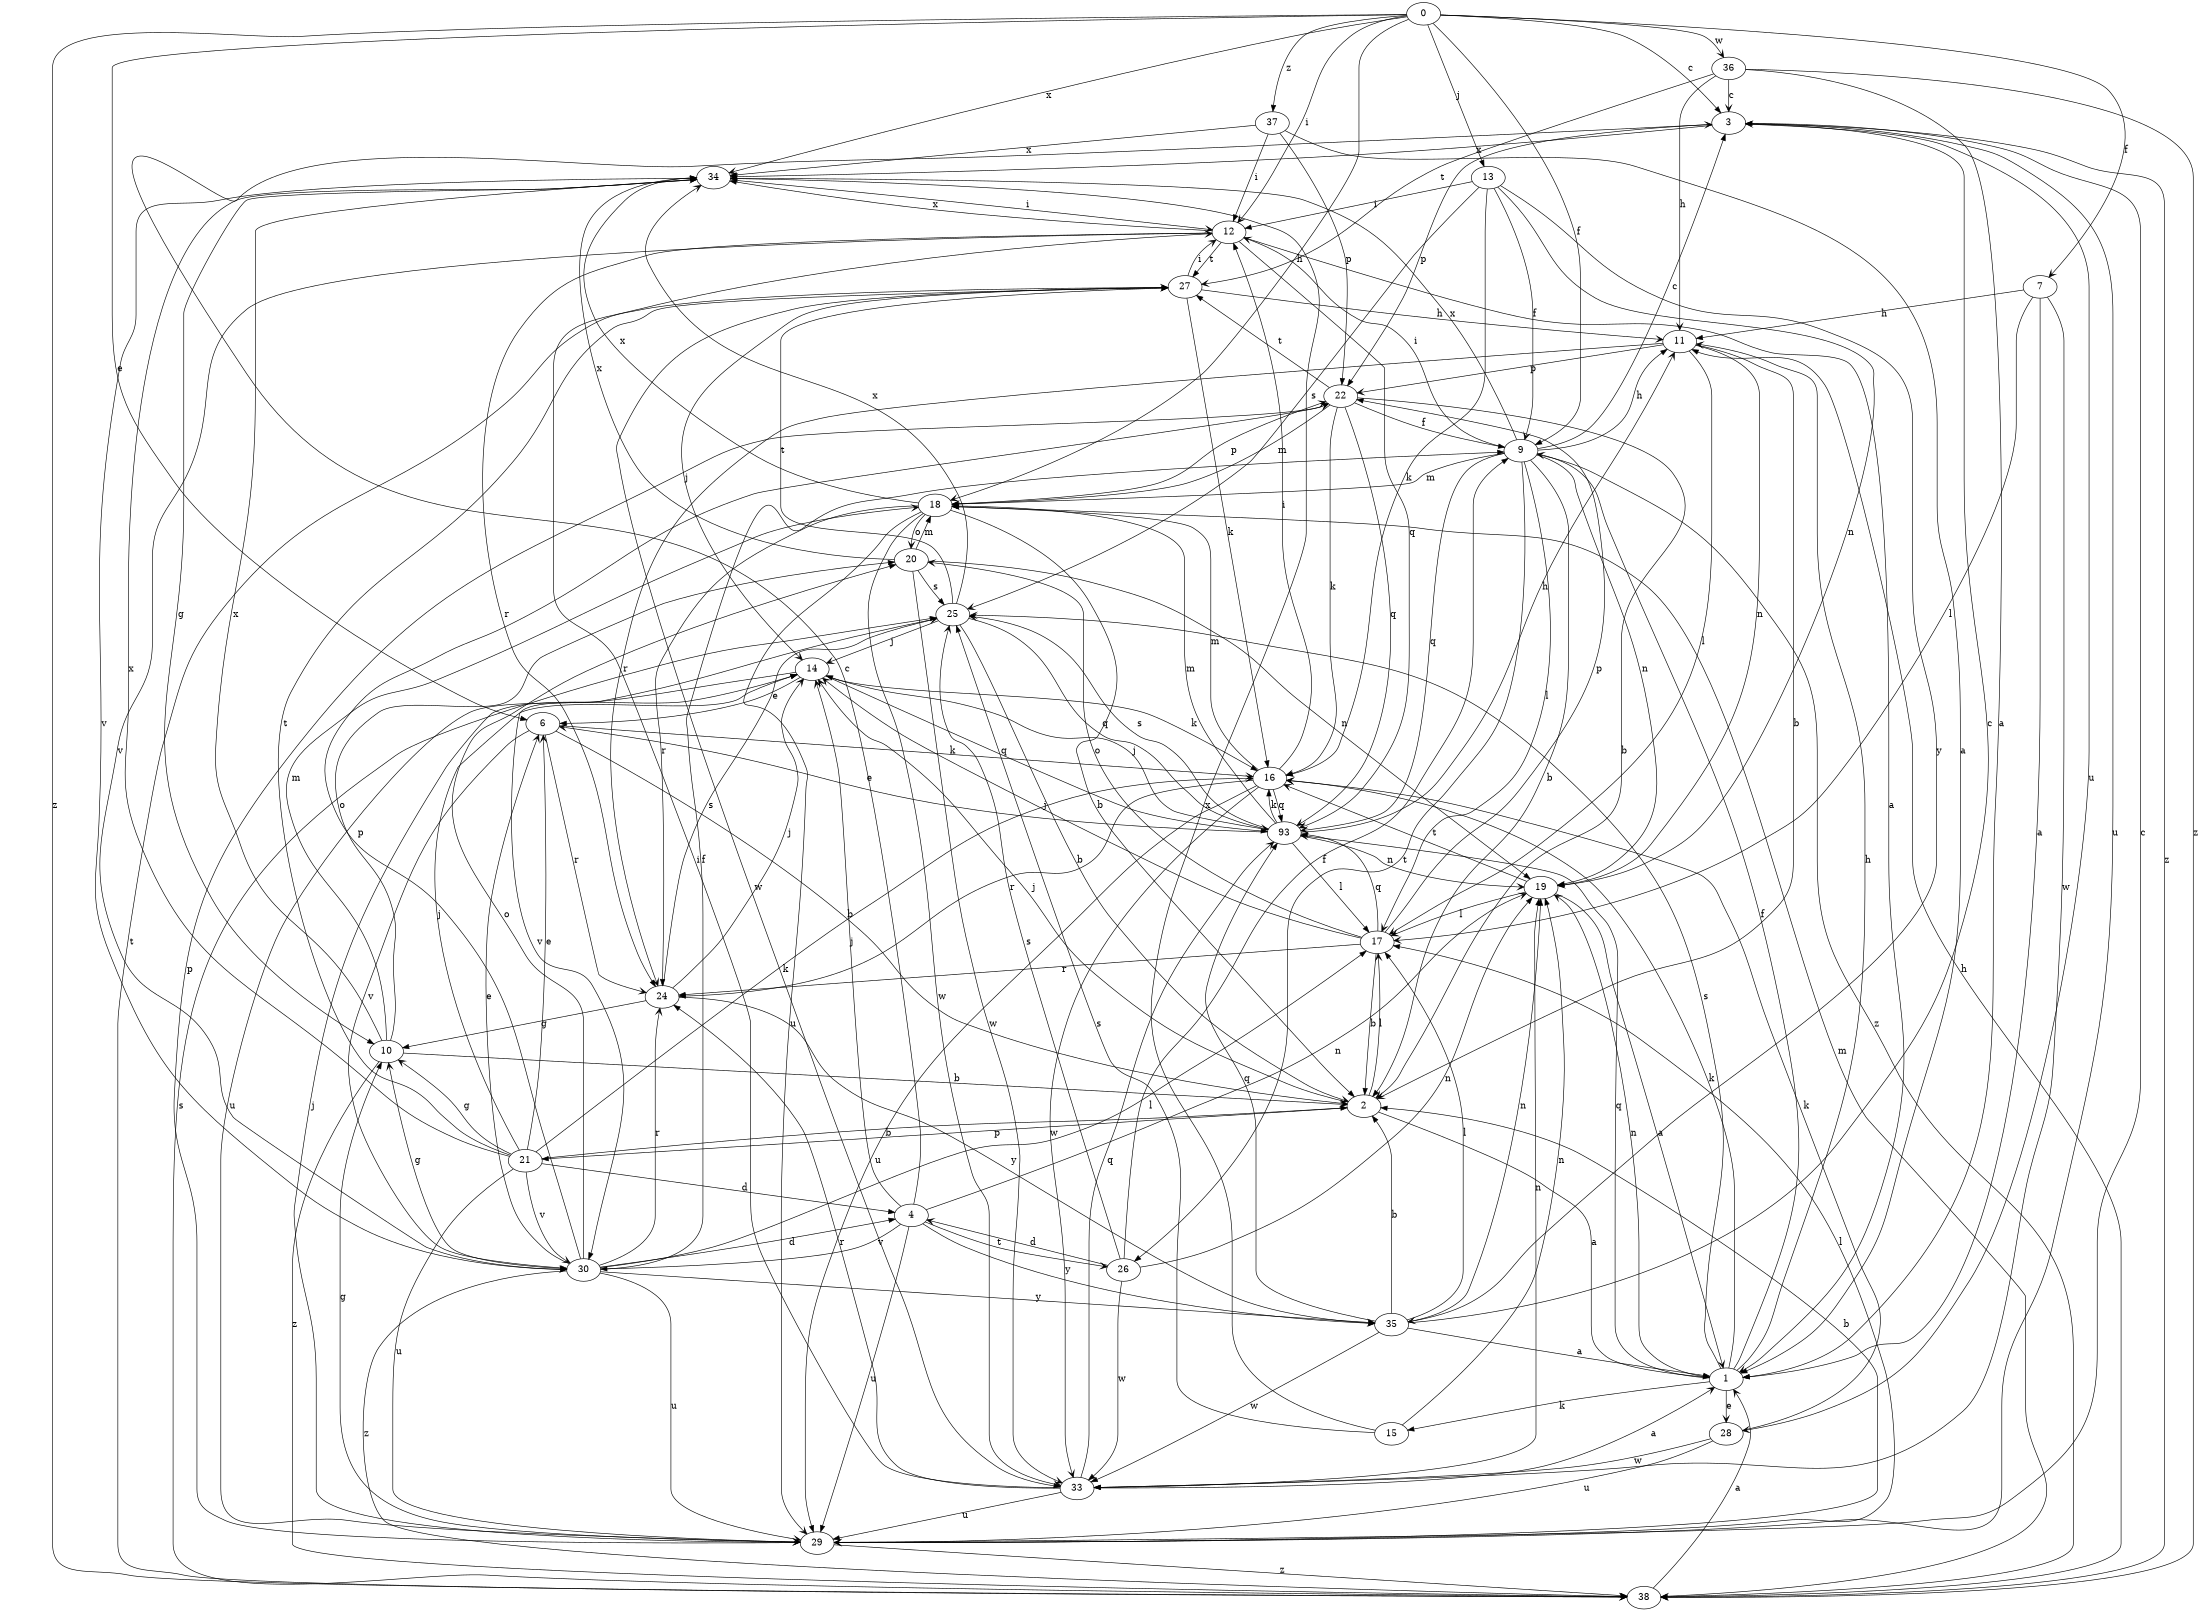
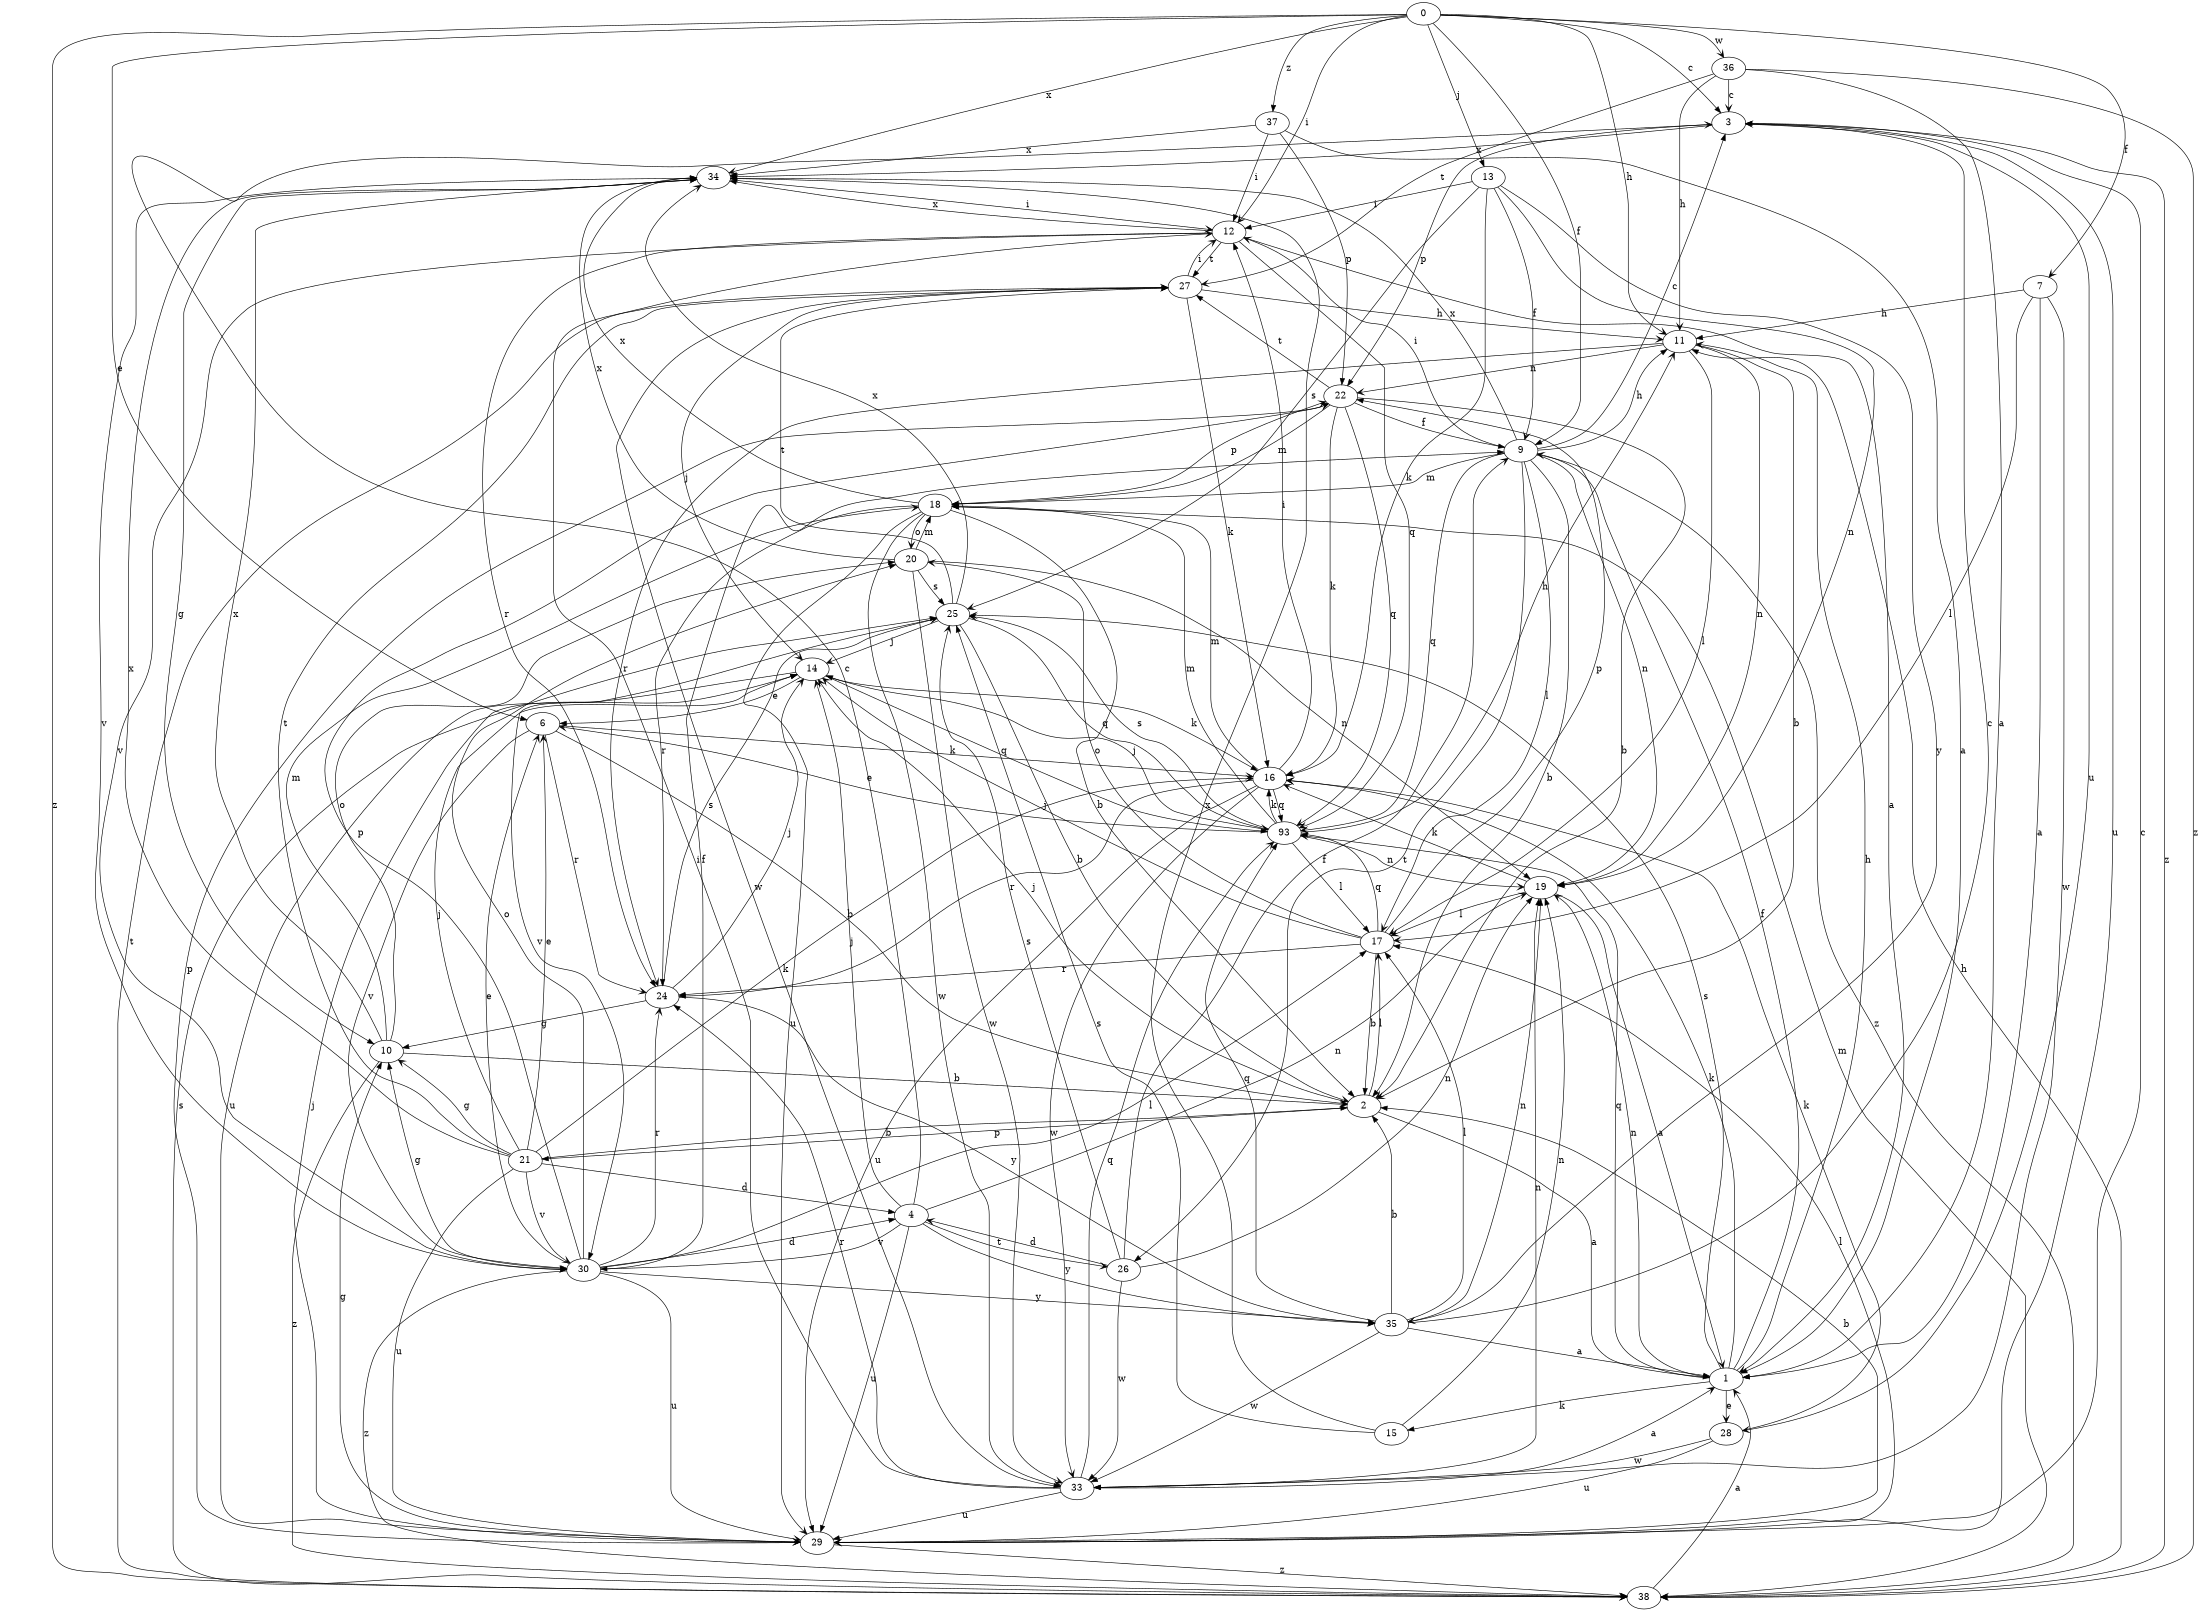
(1252, 315) -> (1612, 114)
(1533, 369) -> (1533, 369)
(1435, 833) -> (1435, 833)
(1324, 855) -> (1324, 855)
(432, 1218) -> (432, 1218)
